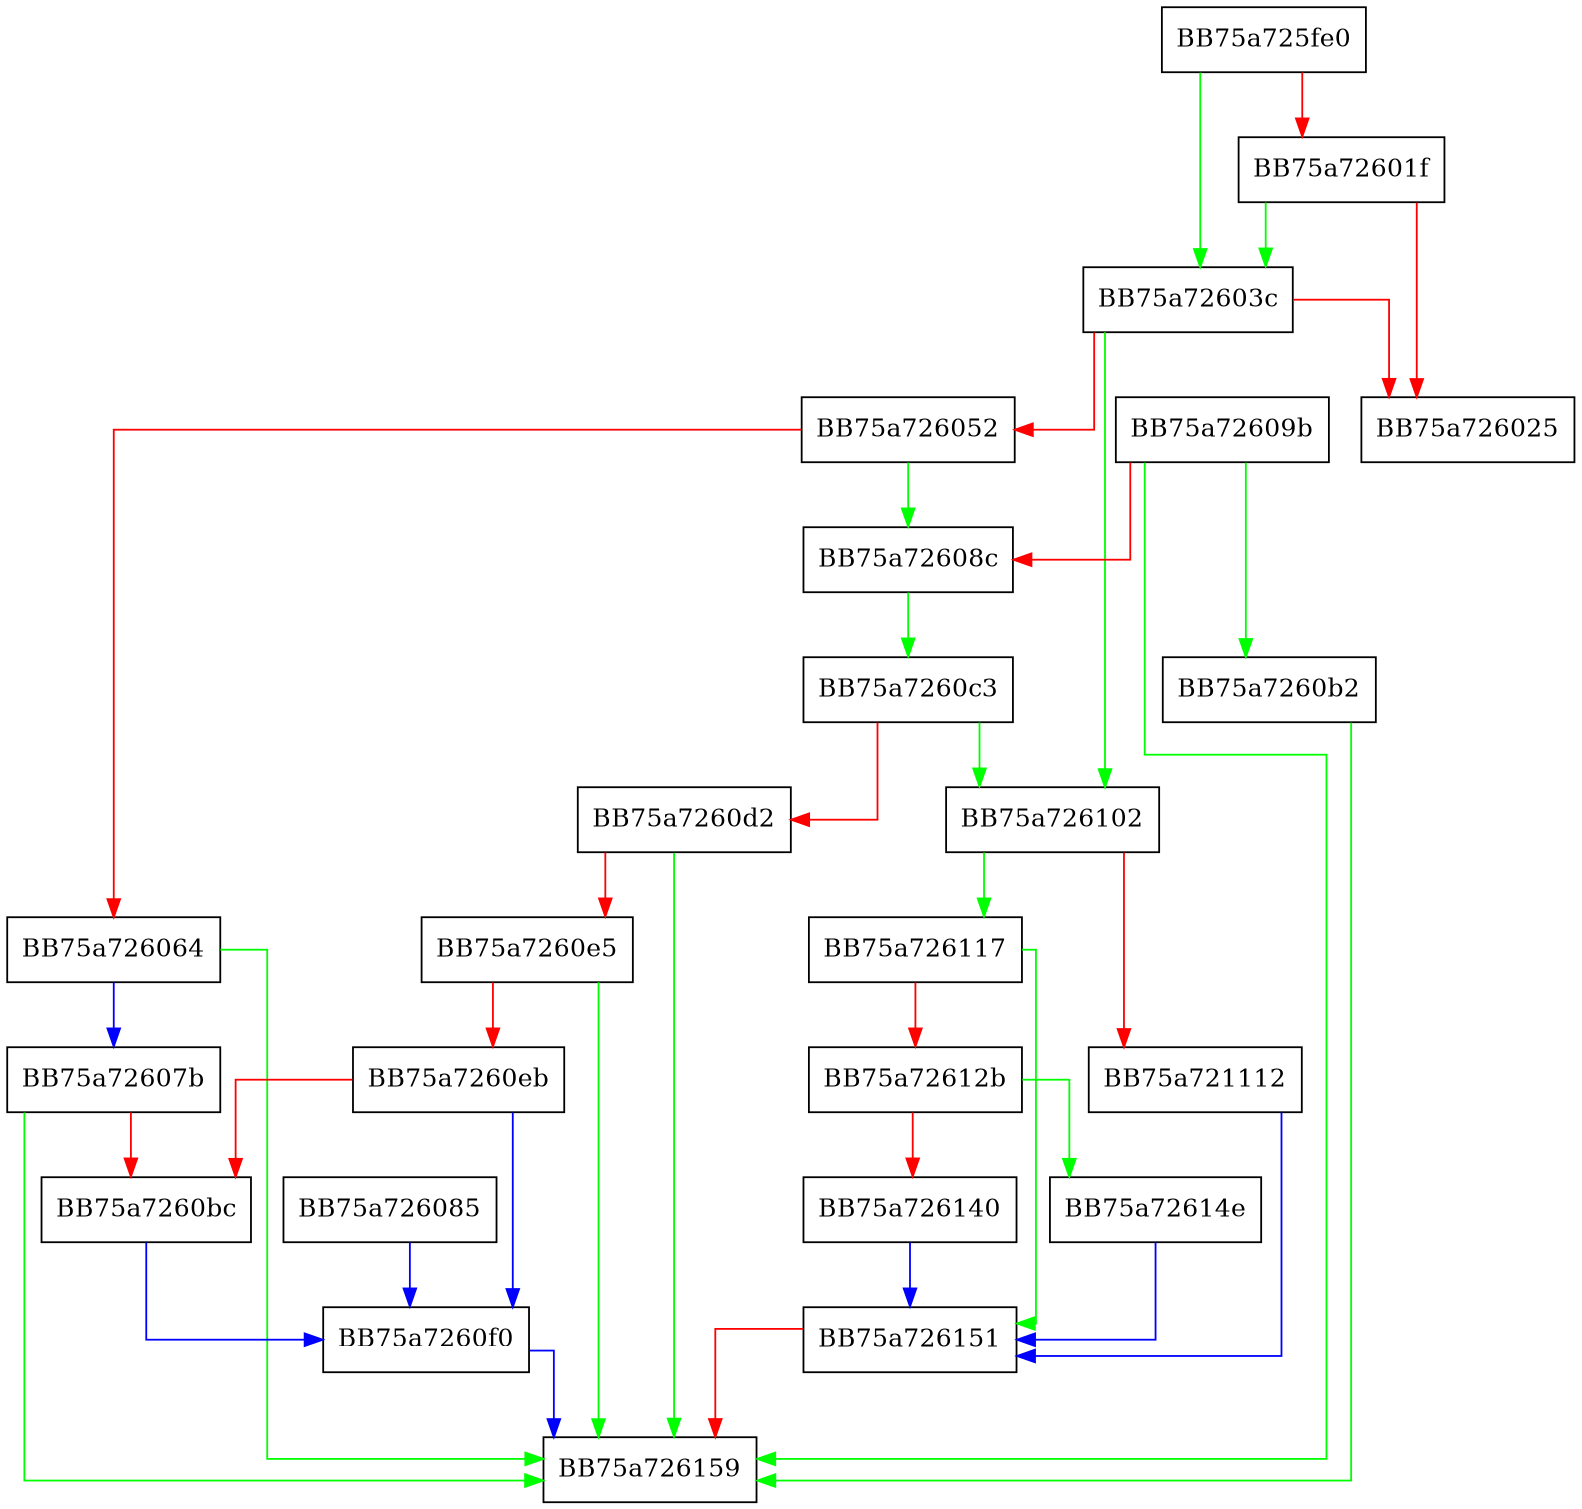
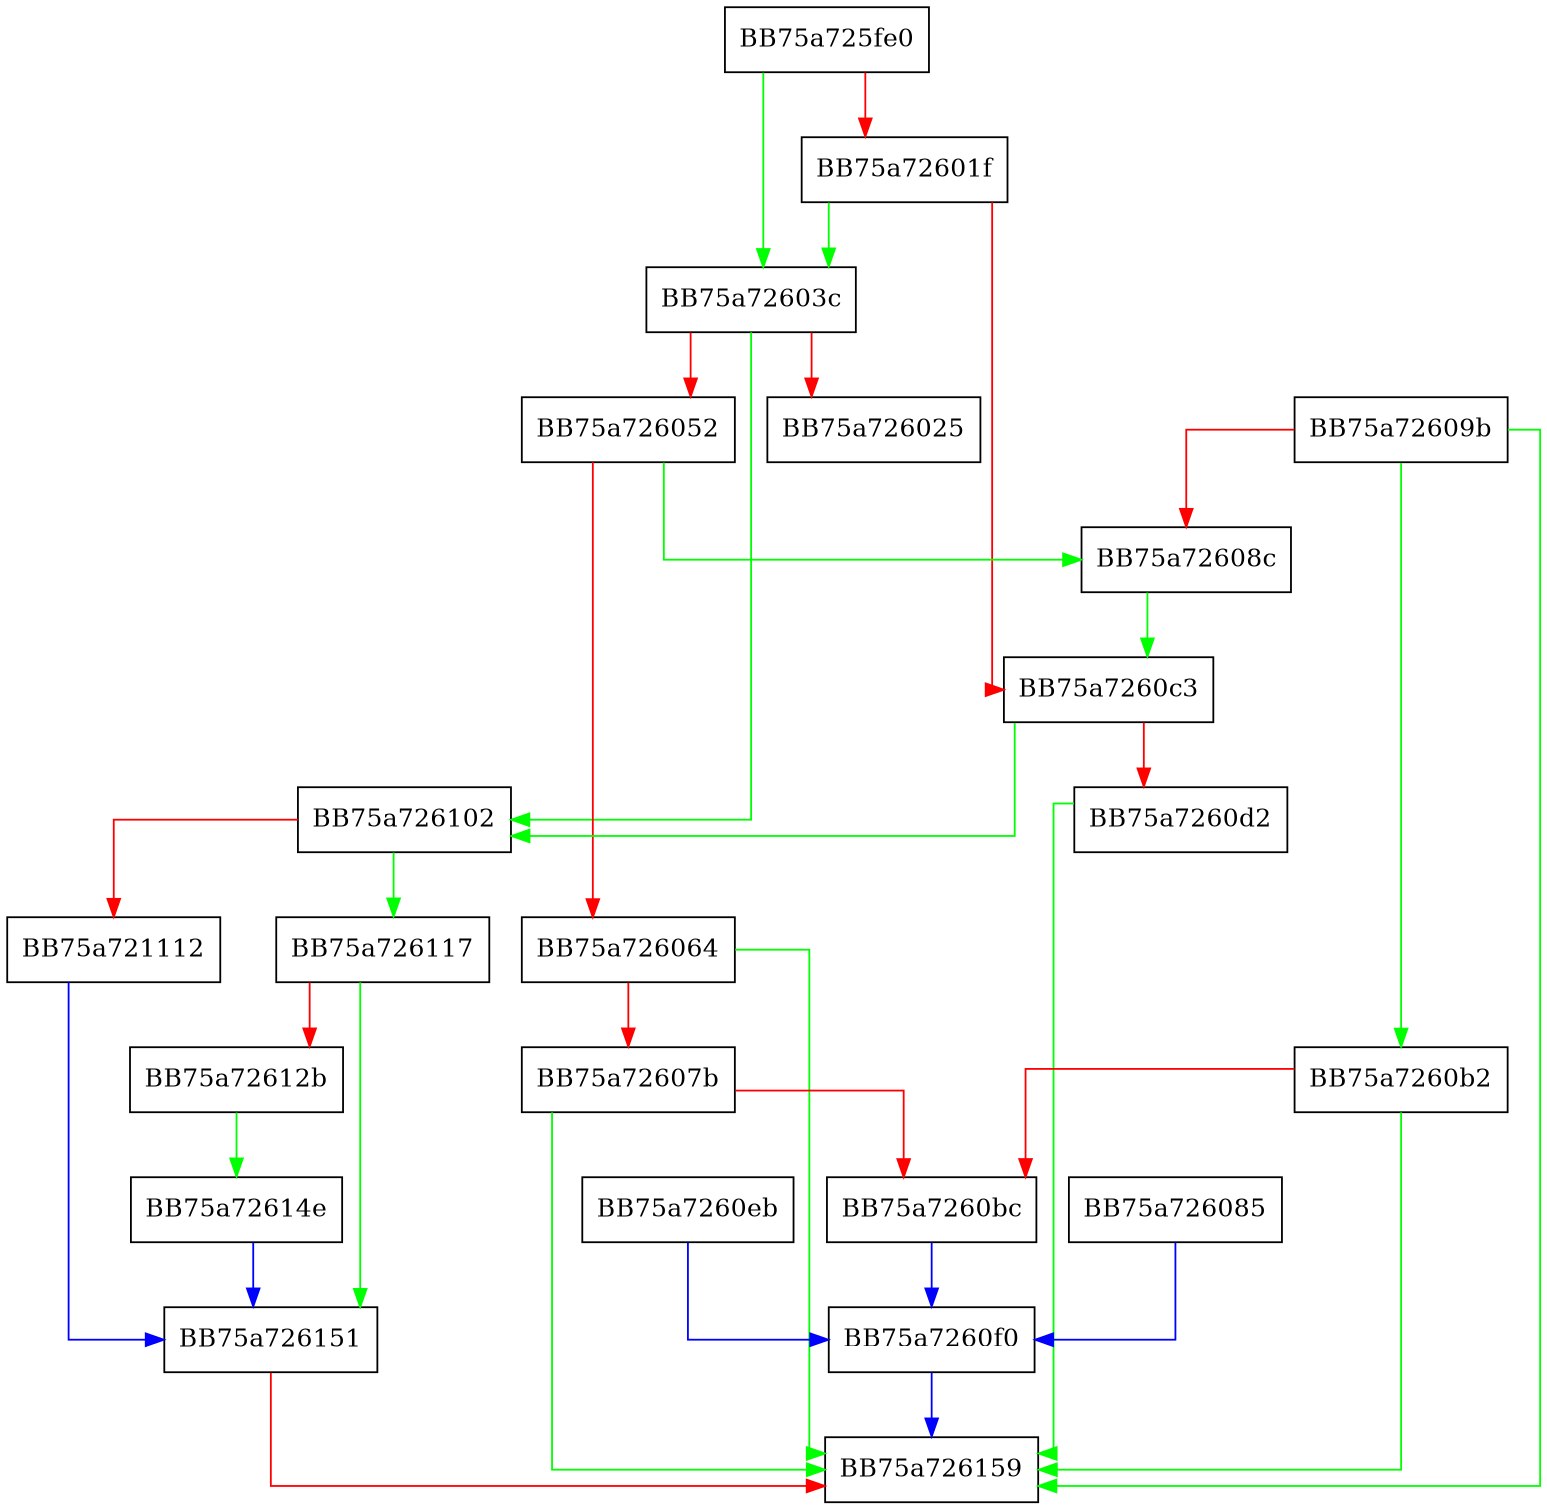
(1417, 291) -> (992, 447)
(527, 950) -> none
(114, 1005) -> (628, 1005)
(254, 1080) -> (1115, 1069)
(910, 1210) -> none
